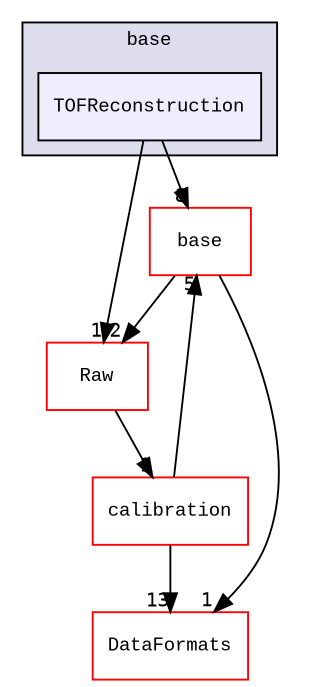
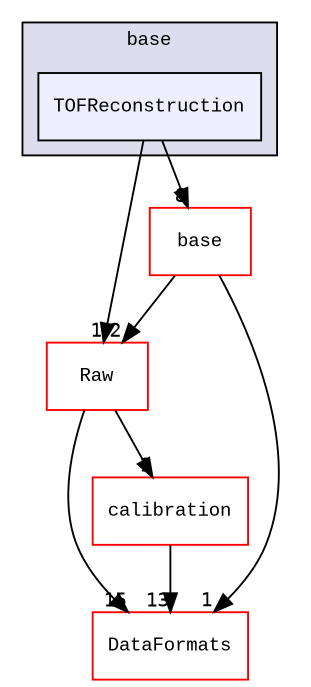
(184, 386) -> none
none -> (69, 510)
